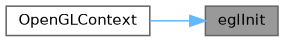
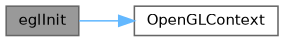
(170, 21) -> (99, 21)
